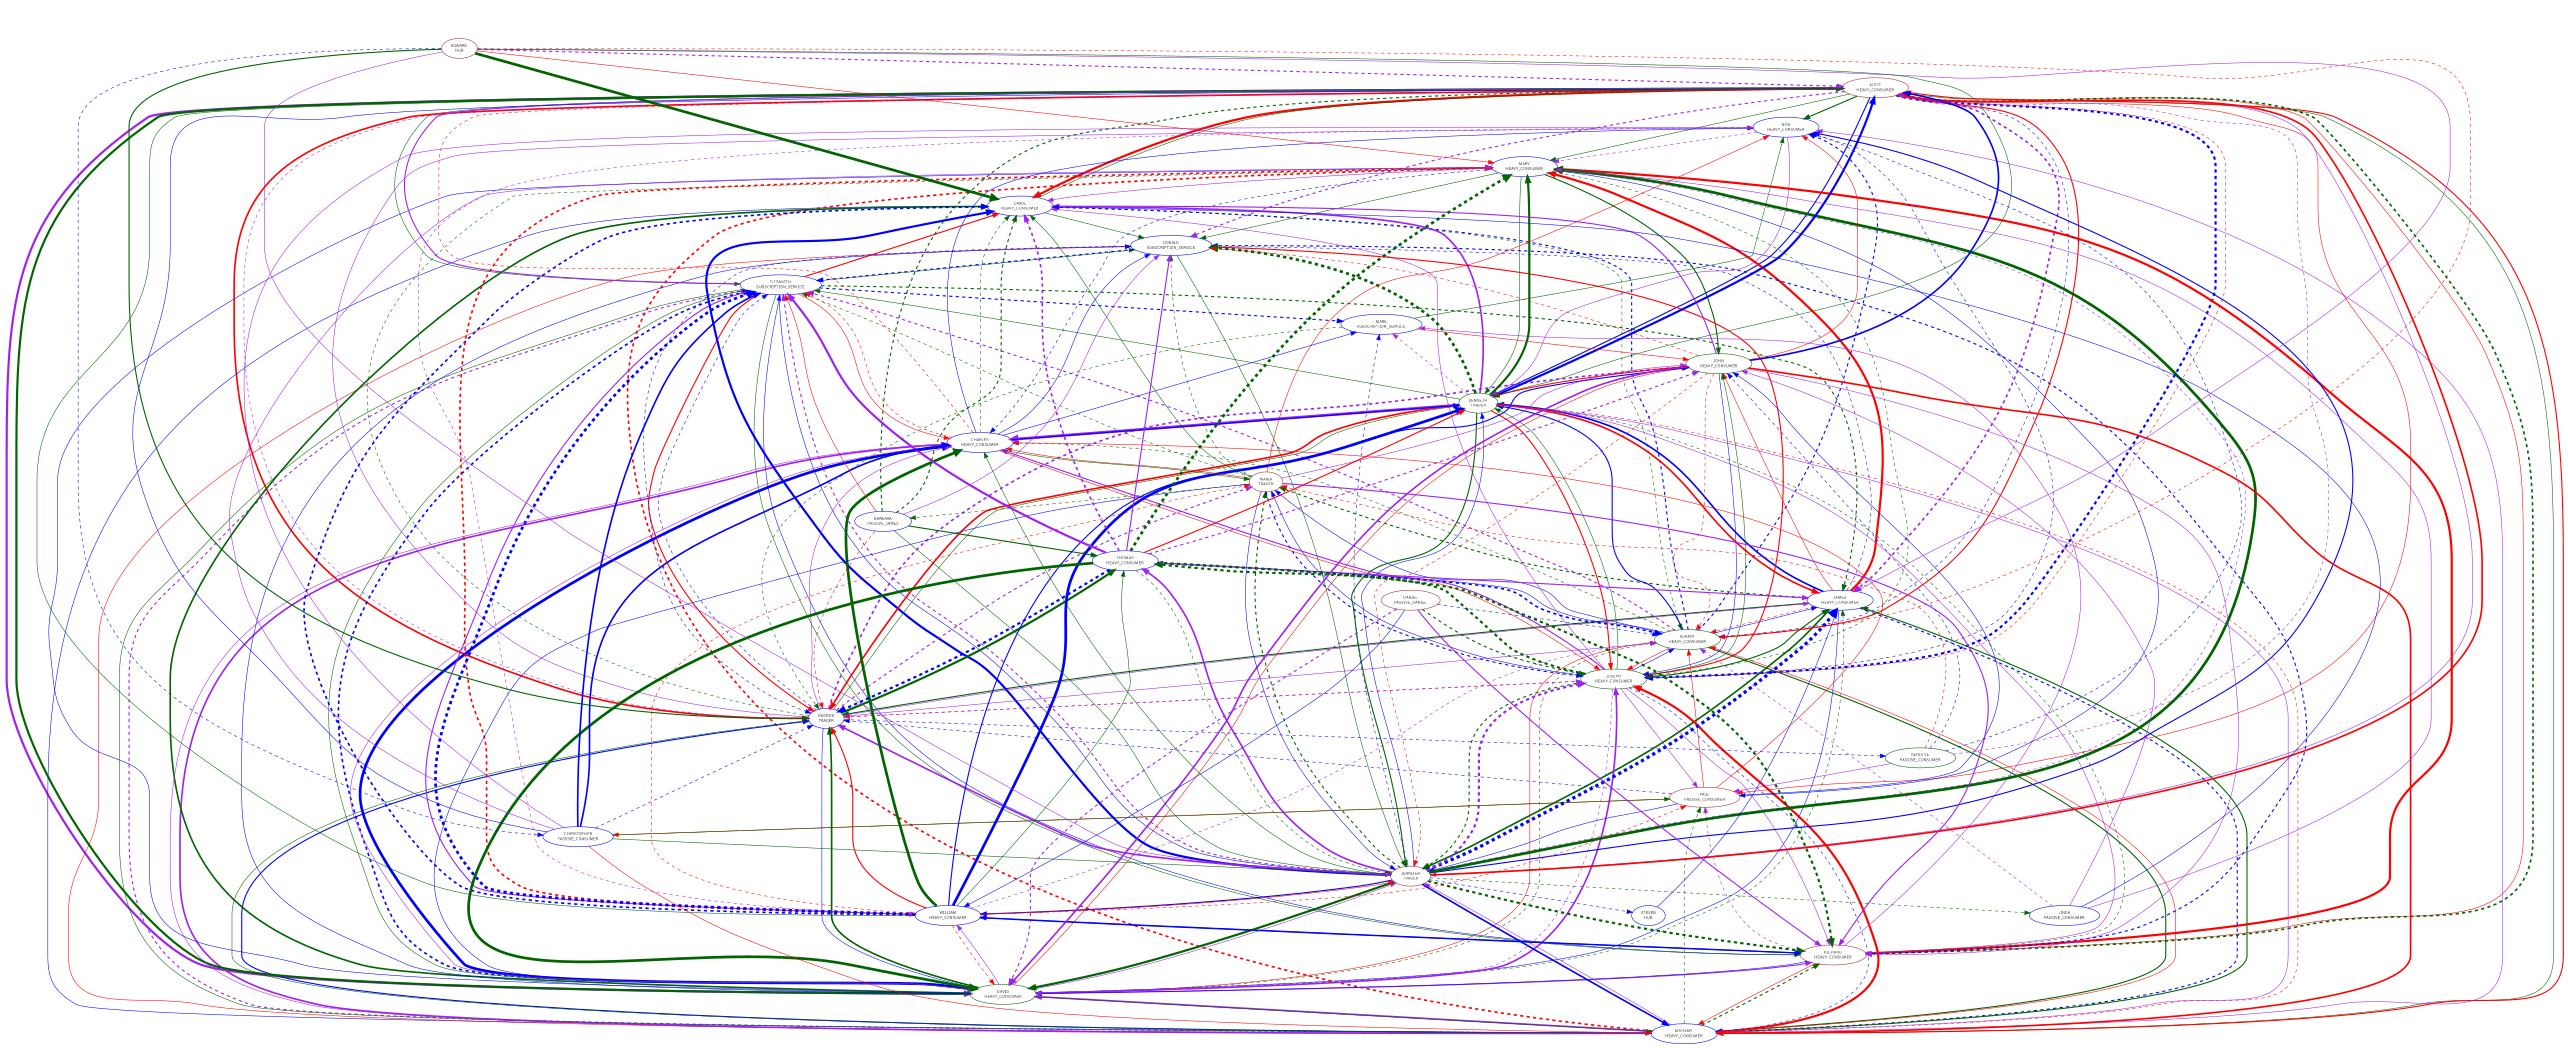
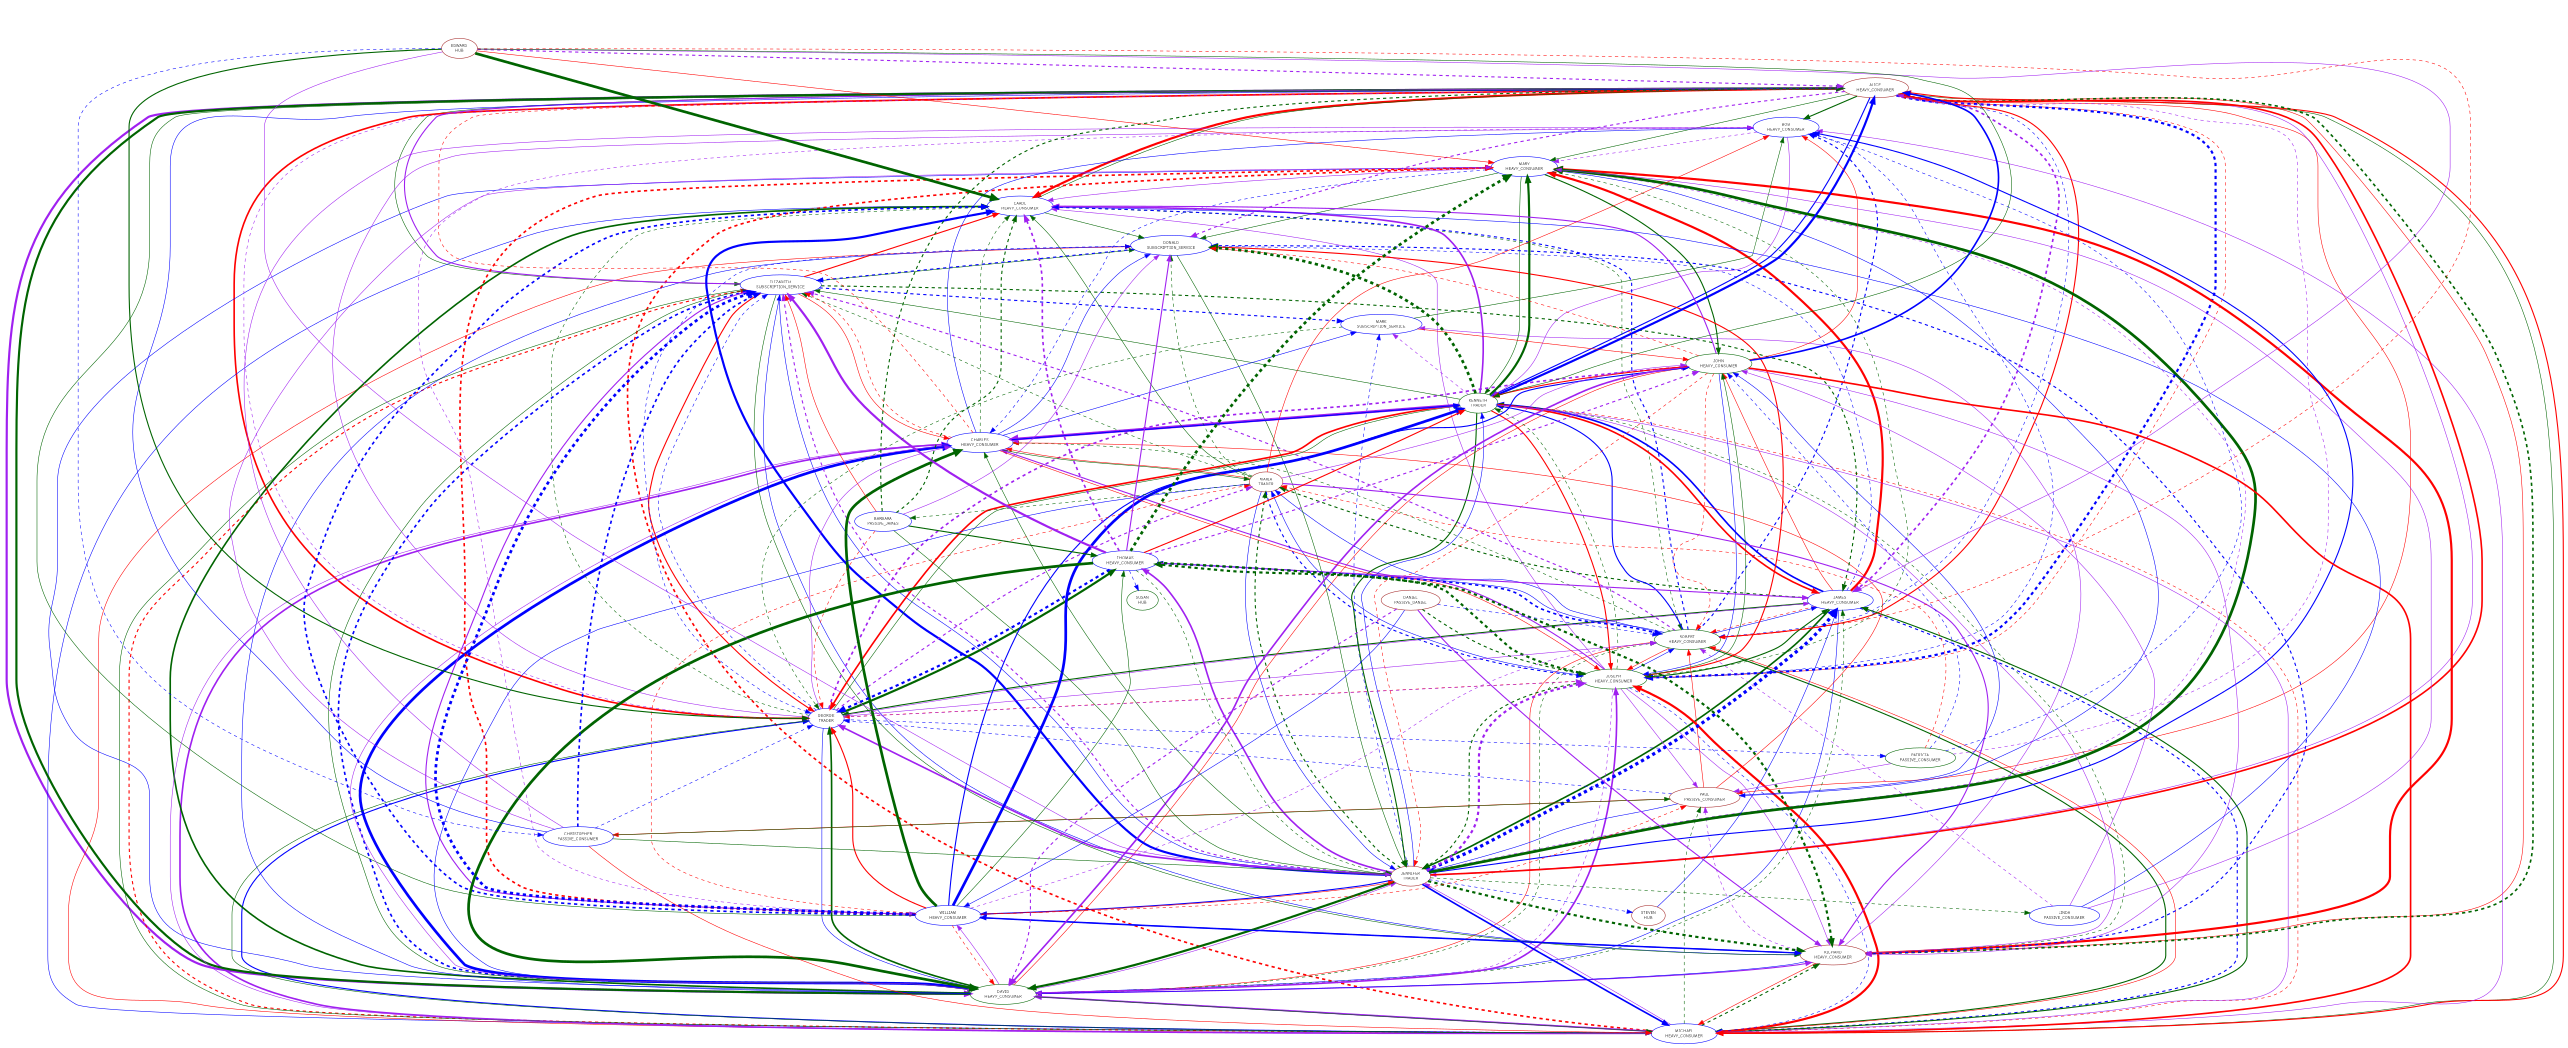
(577, 192) -> (553, 355)
(1587, 526) -> (1587, 526)
(608, 537) -> (608, 537)
(684, 552) -> none
none -> (1143, 600)
(1648, 916) -> (1648, 916)
(194, 978) -> (194, 978)
